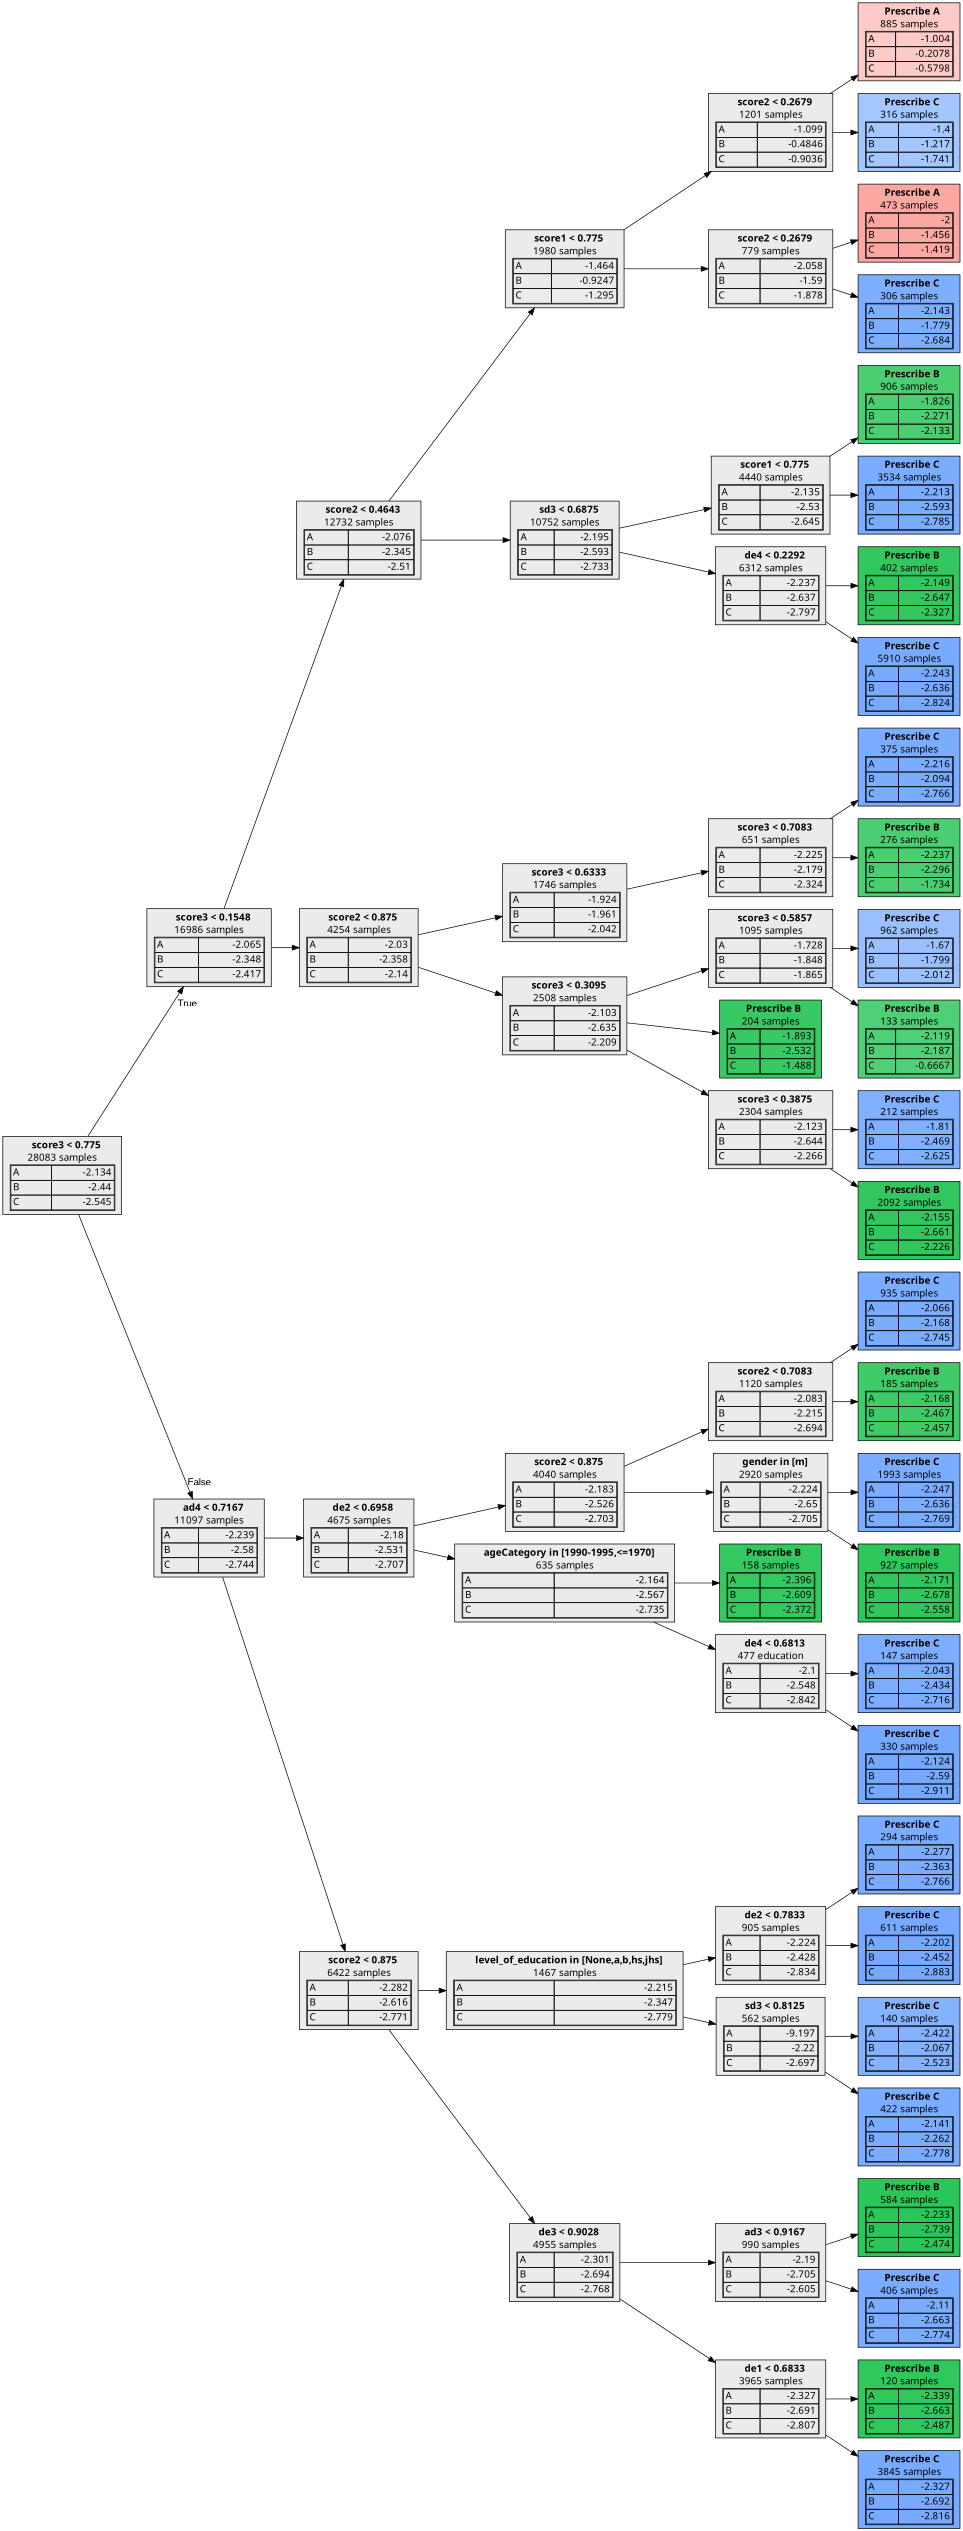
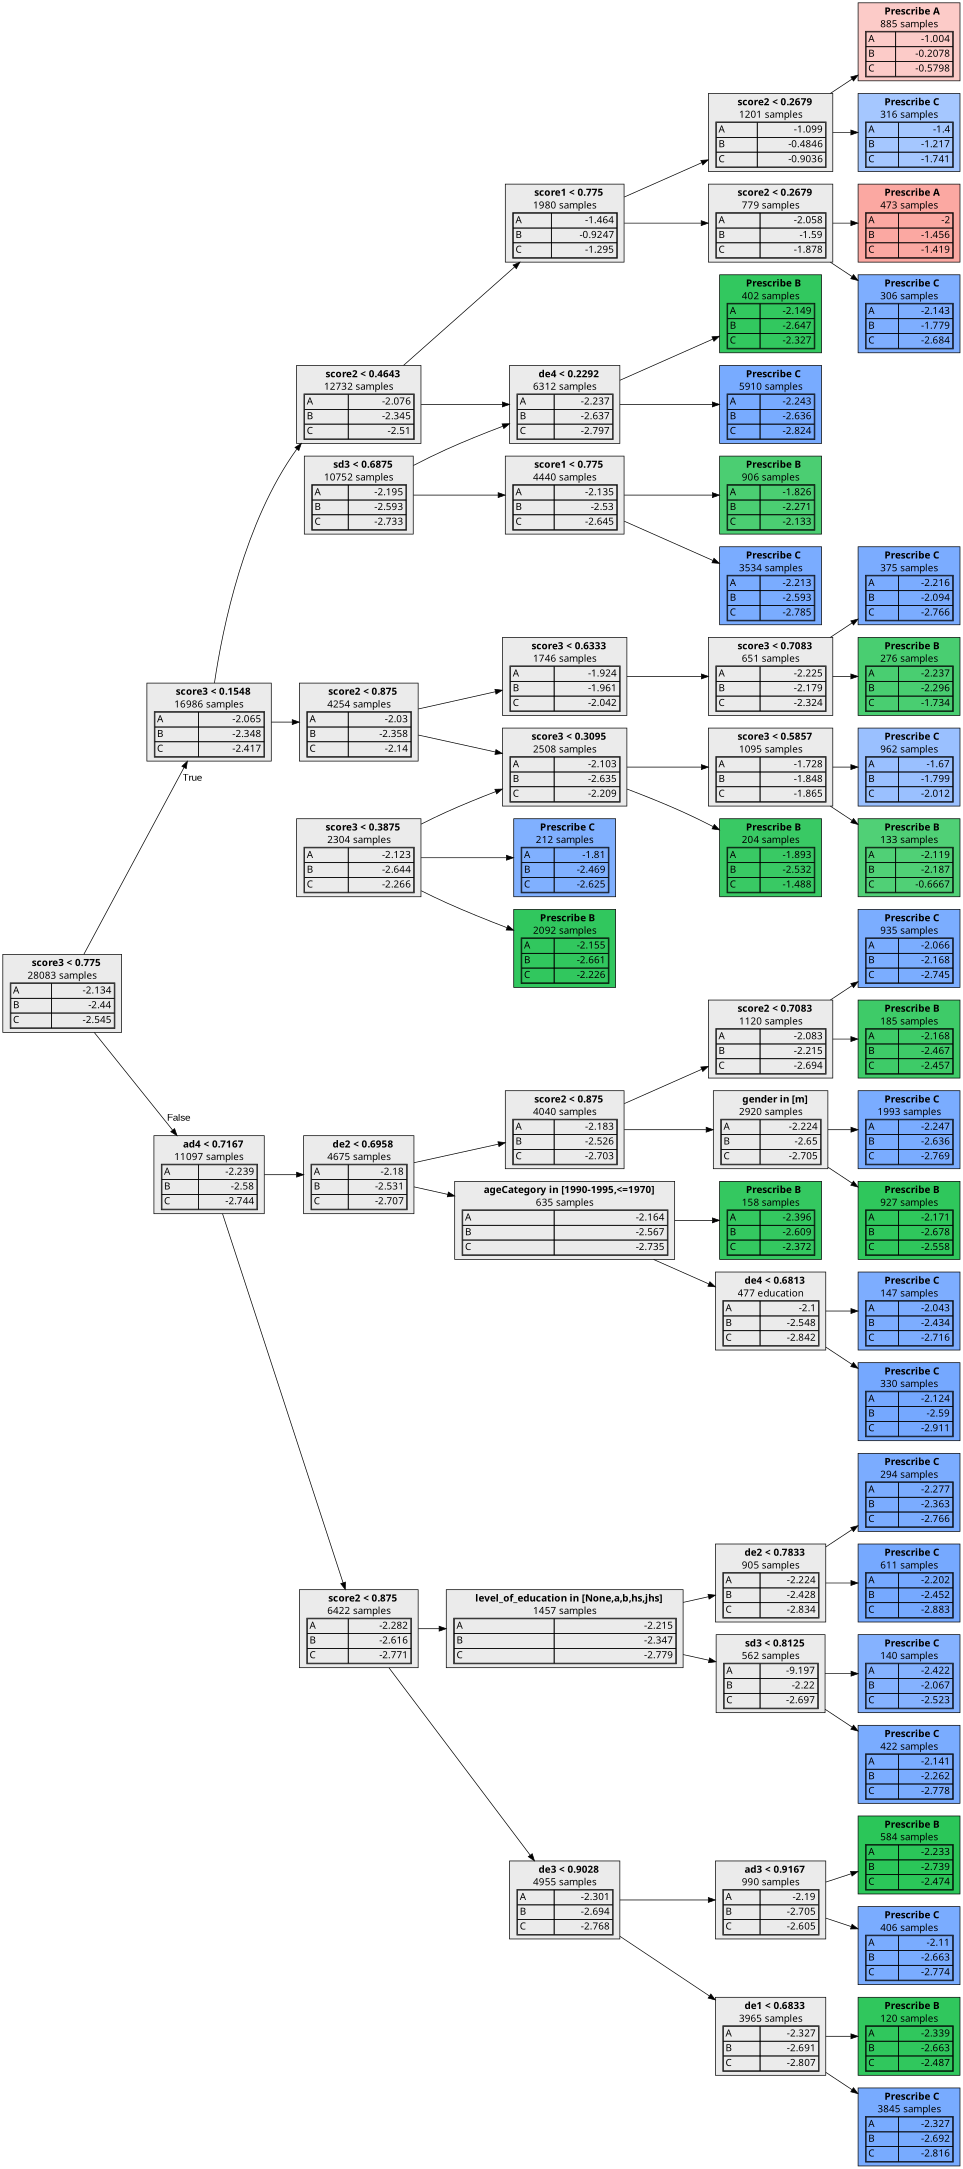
(462, 540) -> (462, 404)
(664, 1071) -> (458, 807)
(565, 1973) -> (565, 1611)
